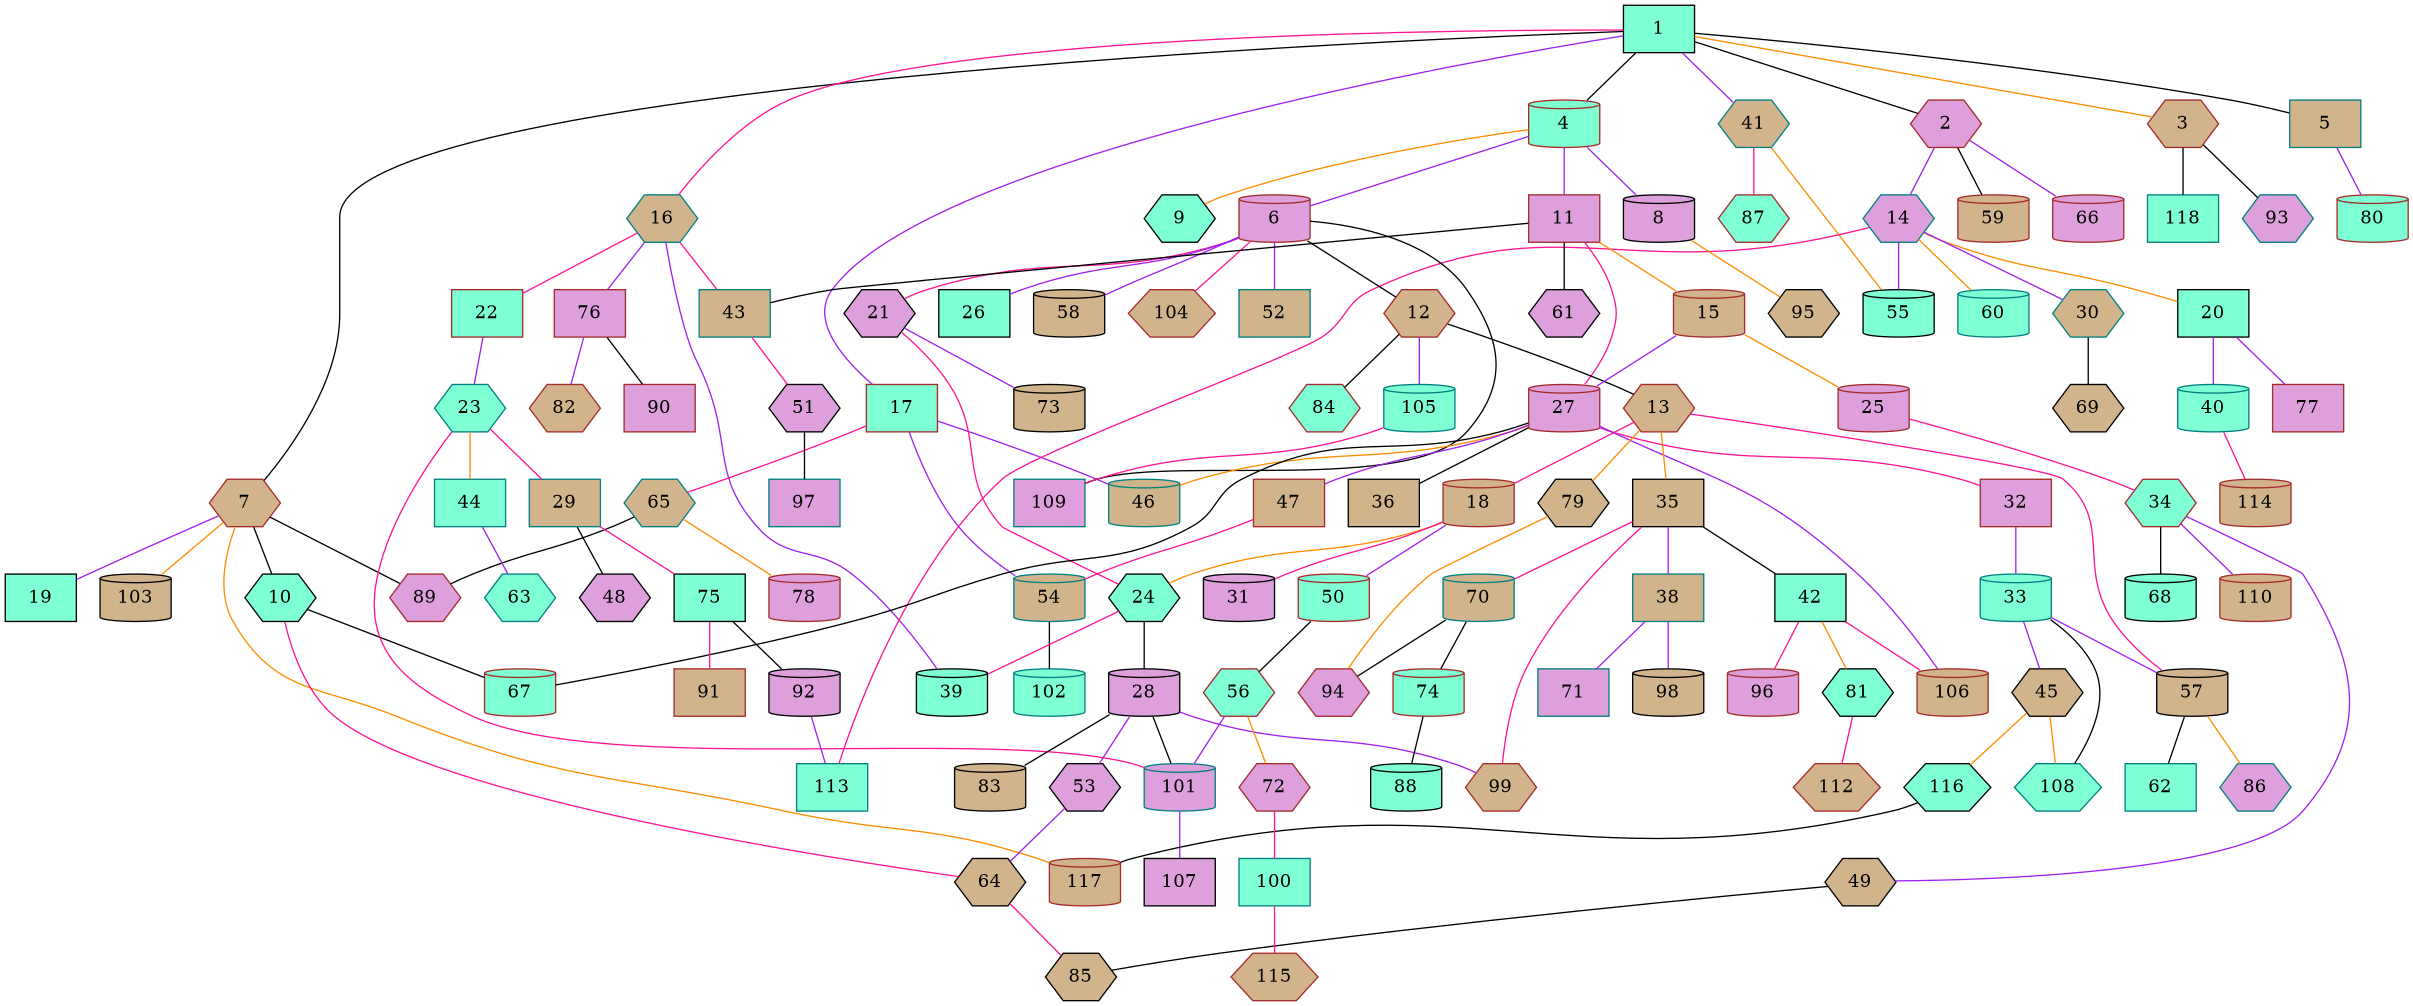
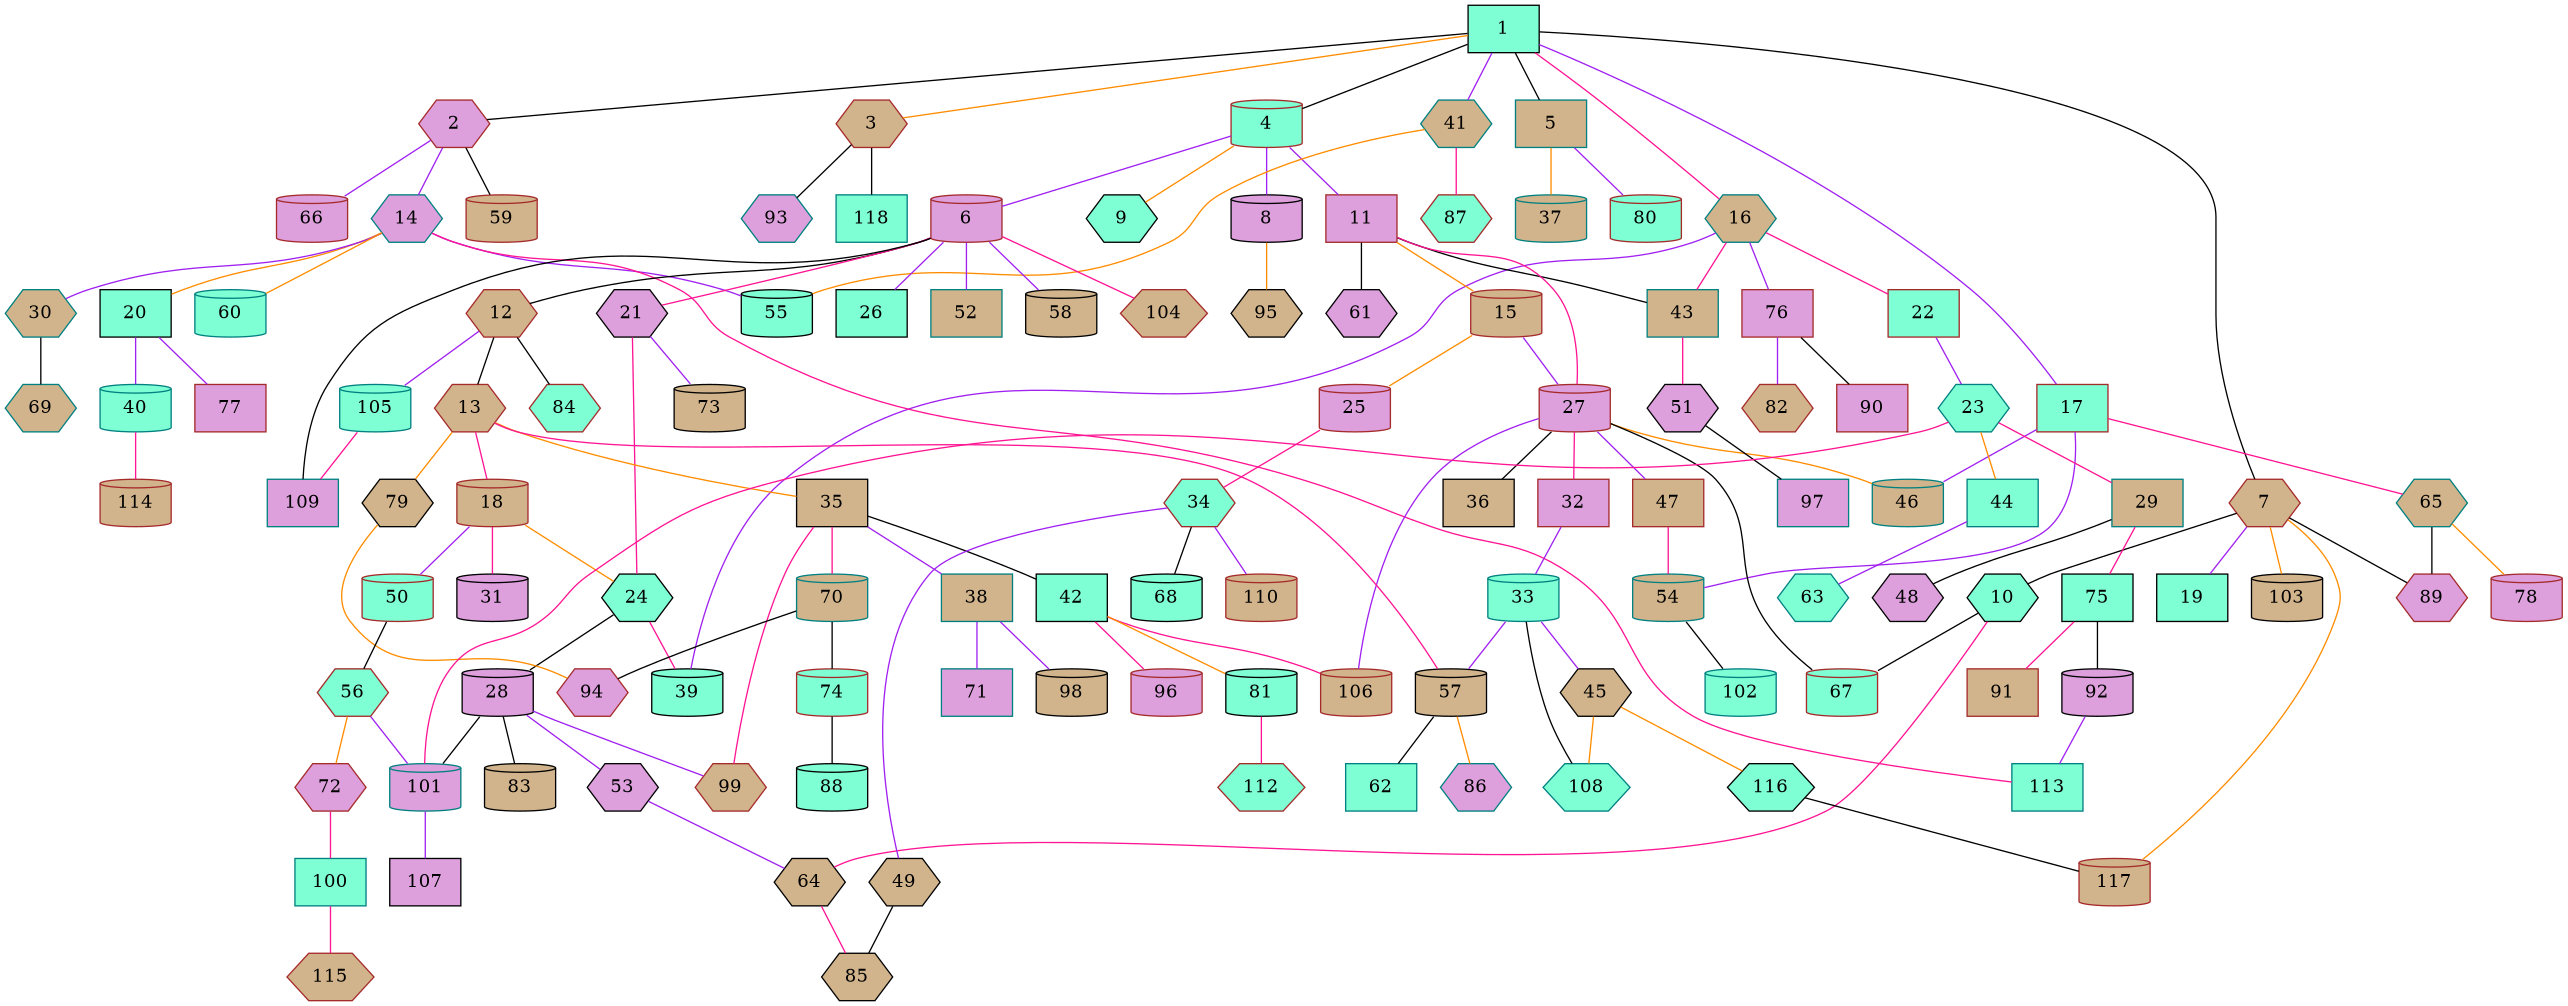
none -> (1551, 219)
(2088, 408) -> (41, 408)
(1858, 693) -> (1261, 693)
(1837, 787) -> (1261, 787)
